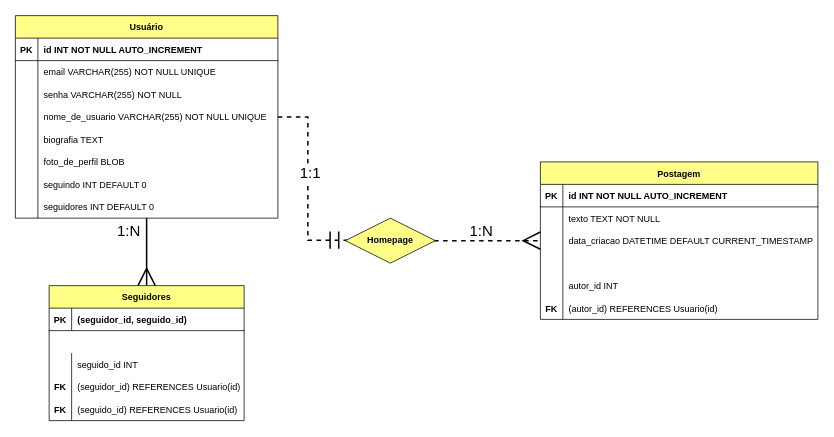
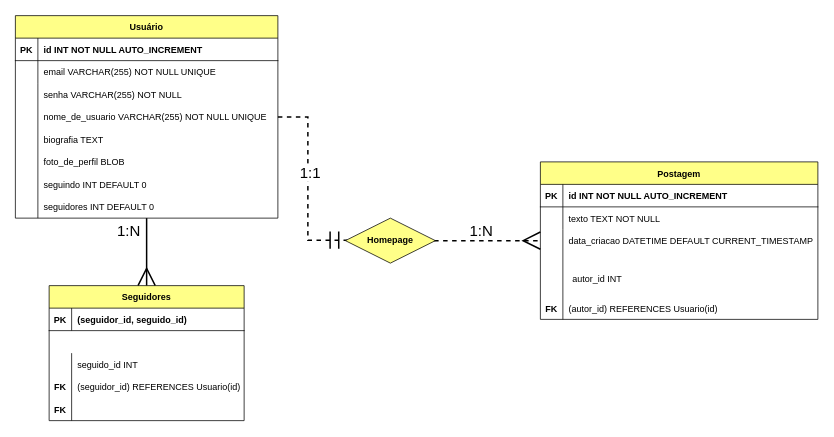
(675, 285) -> (679, 278)
(158, 409) -> none
